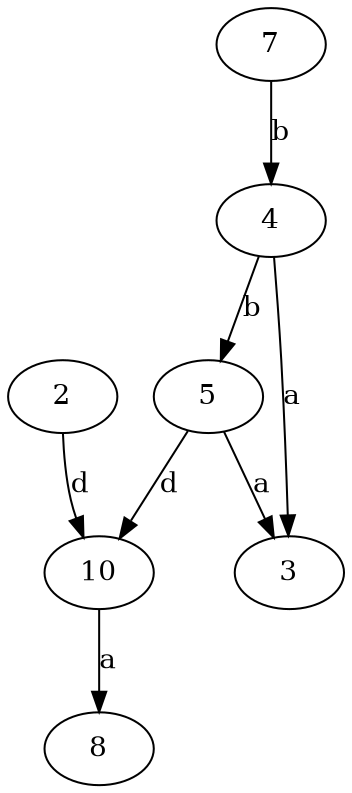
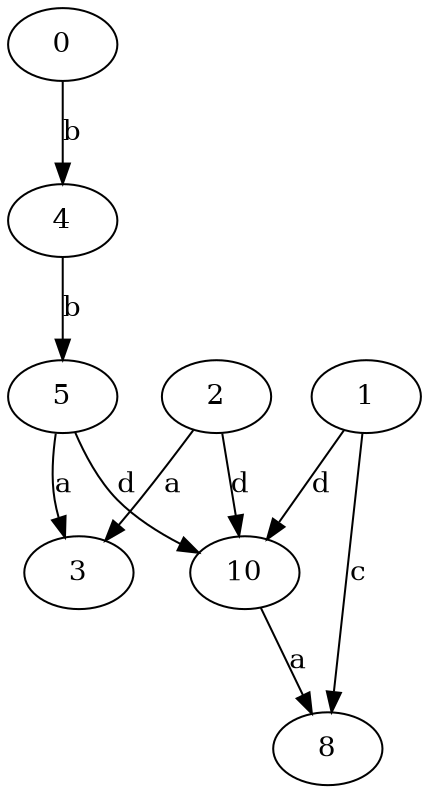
(271, 45) -> (63, 45)
(283, 386) -> (157, 478)
none -> (366, 397)
